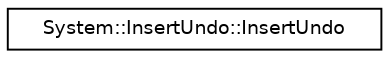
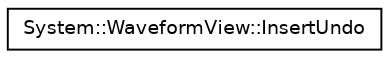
(195, 29) -> (195, 29)
